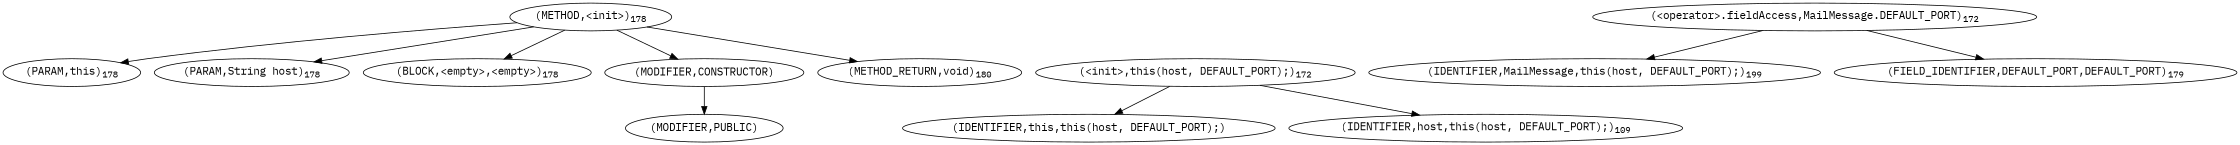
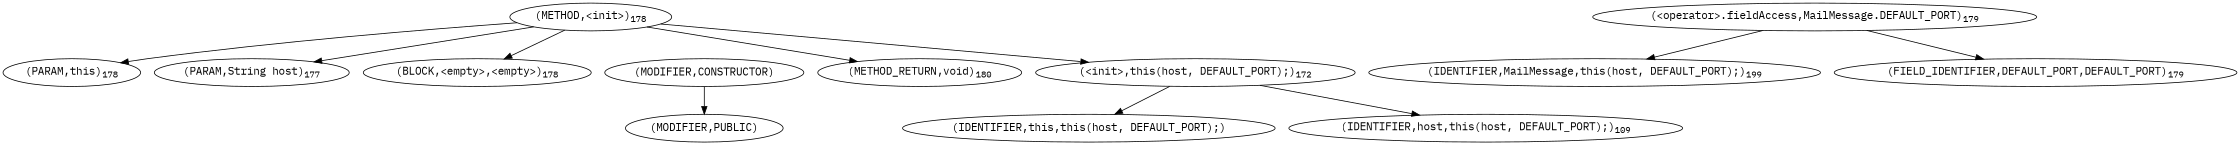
(1971, 16) -> (1971, 16)
(644, 43) -> (871, 43)
(312, 71) -> (312, 71)
